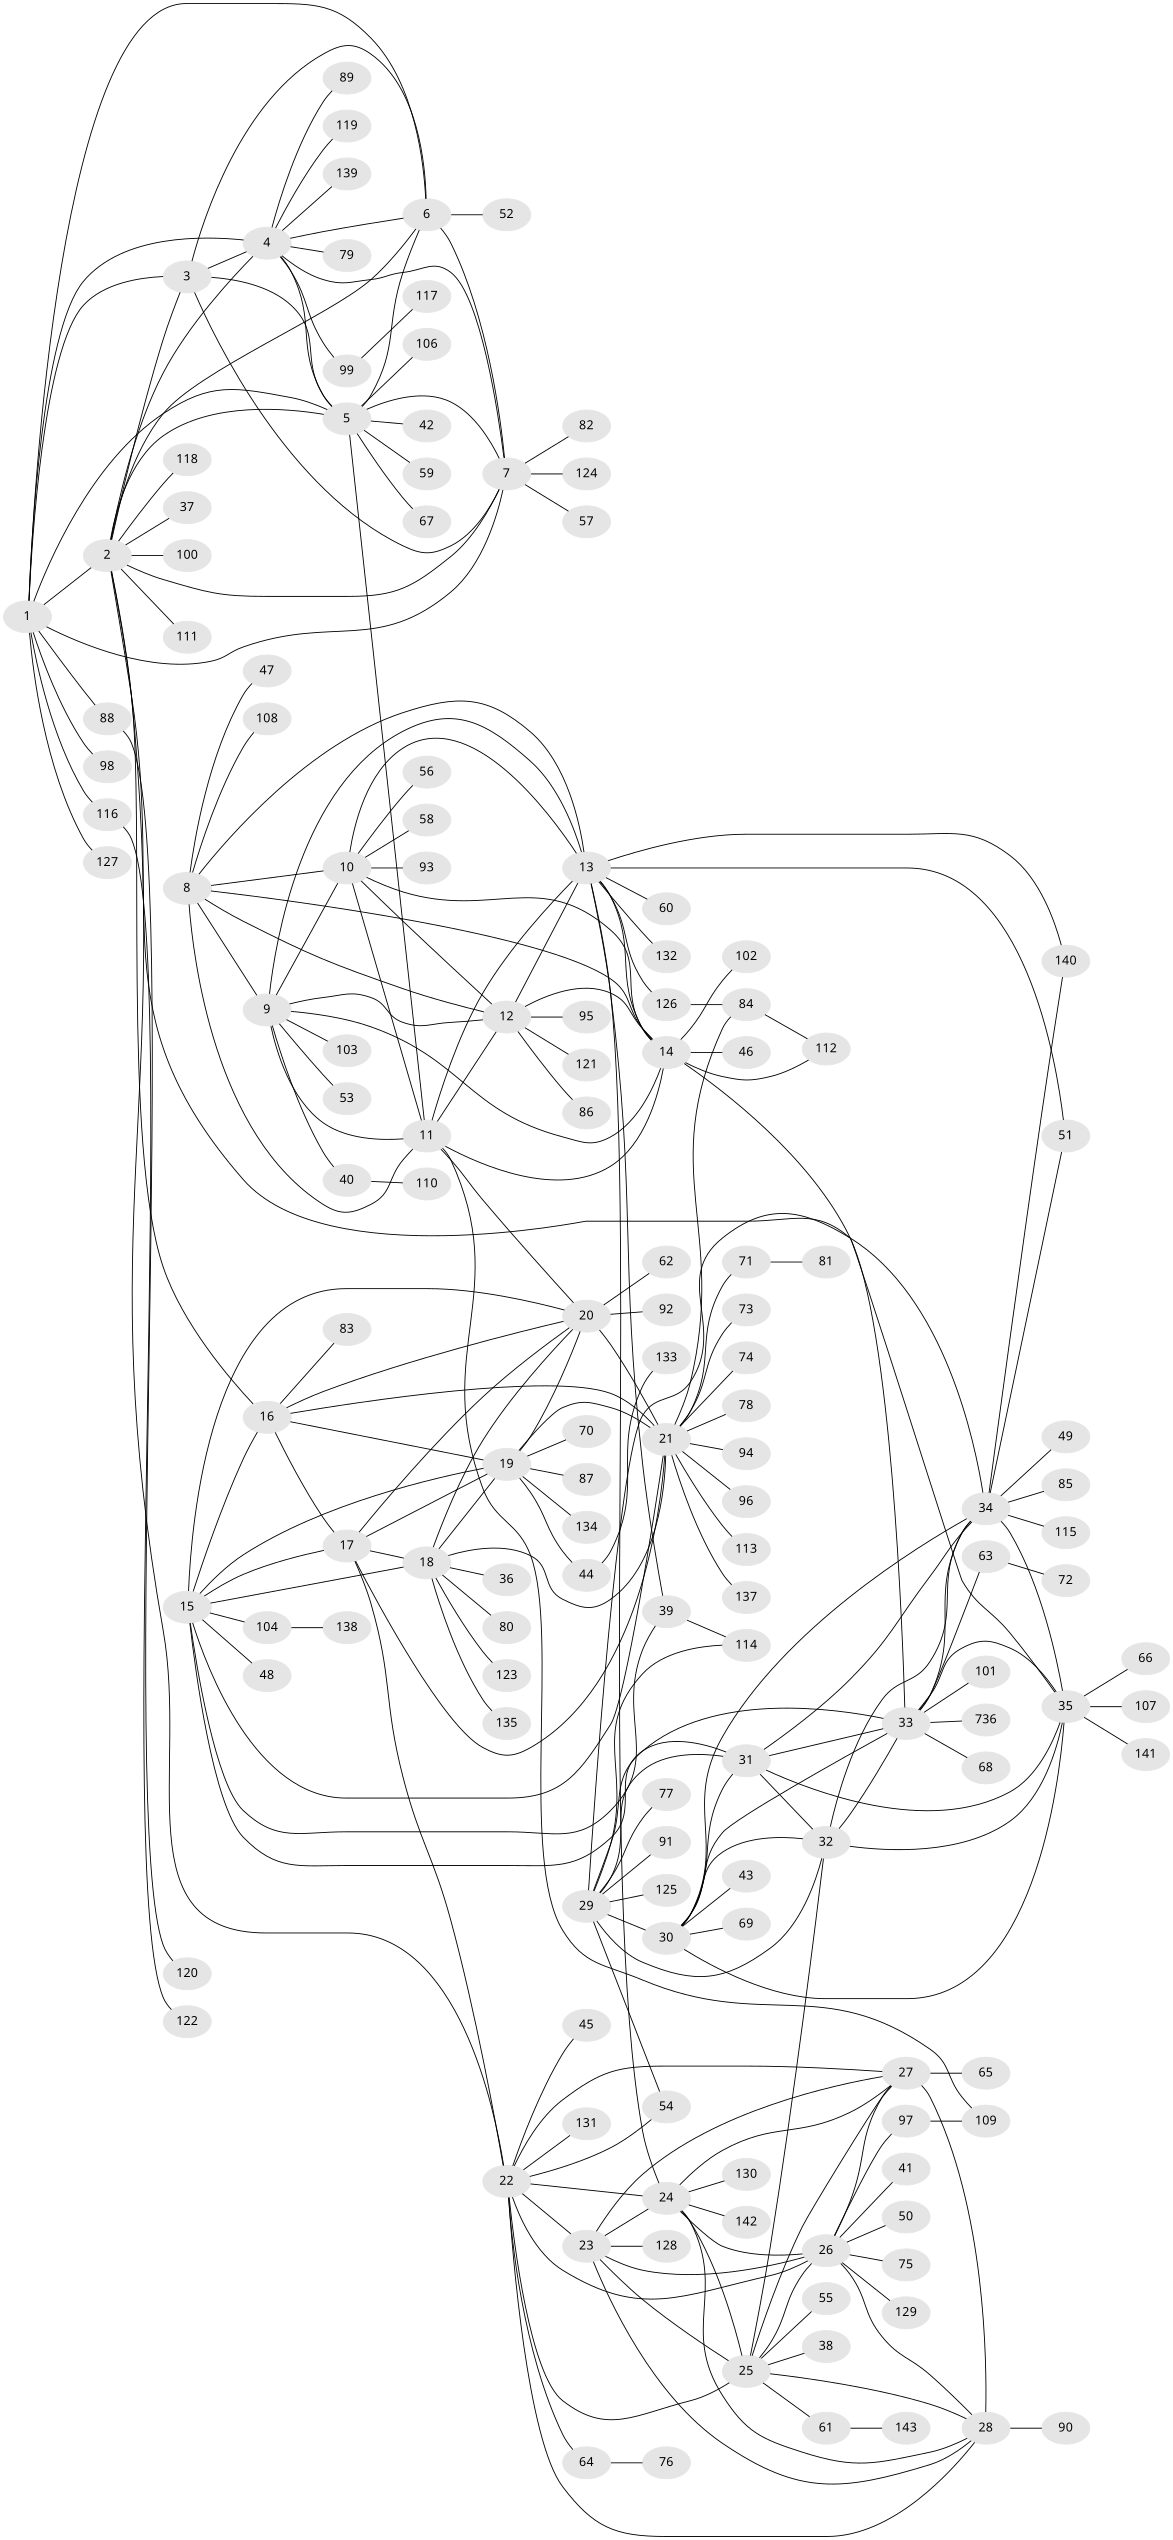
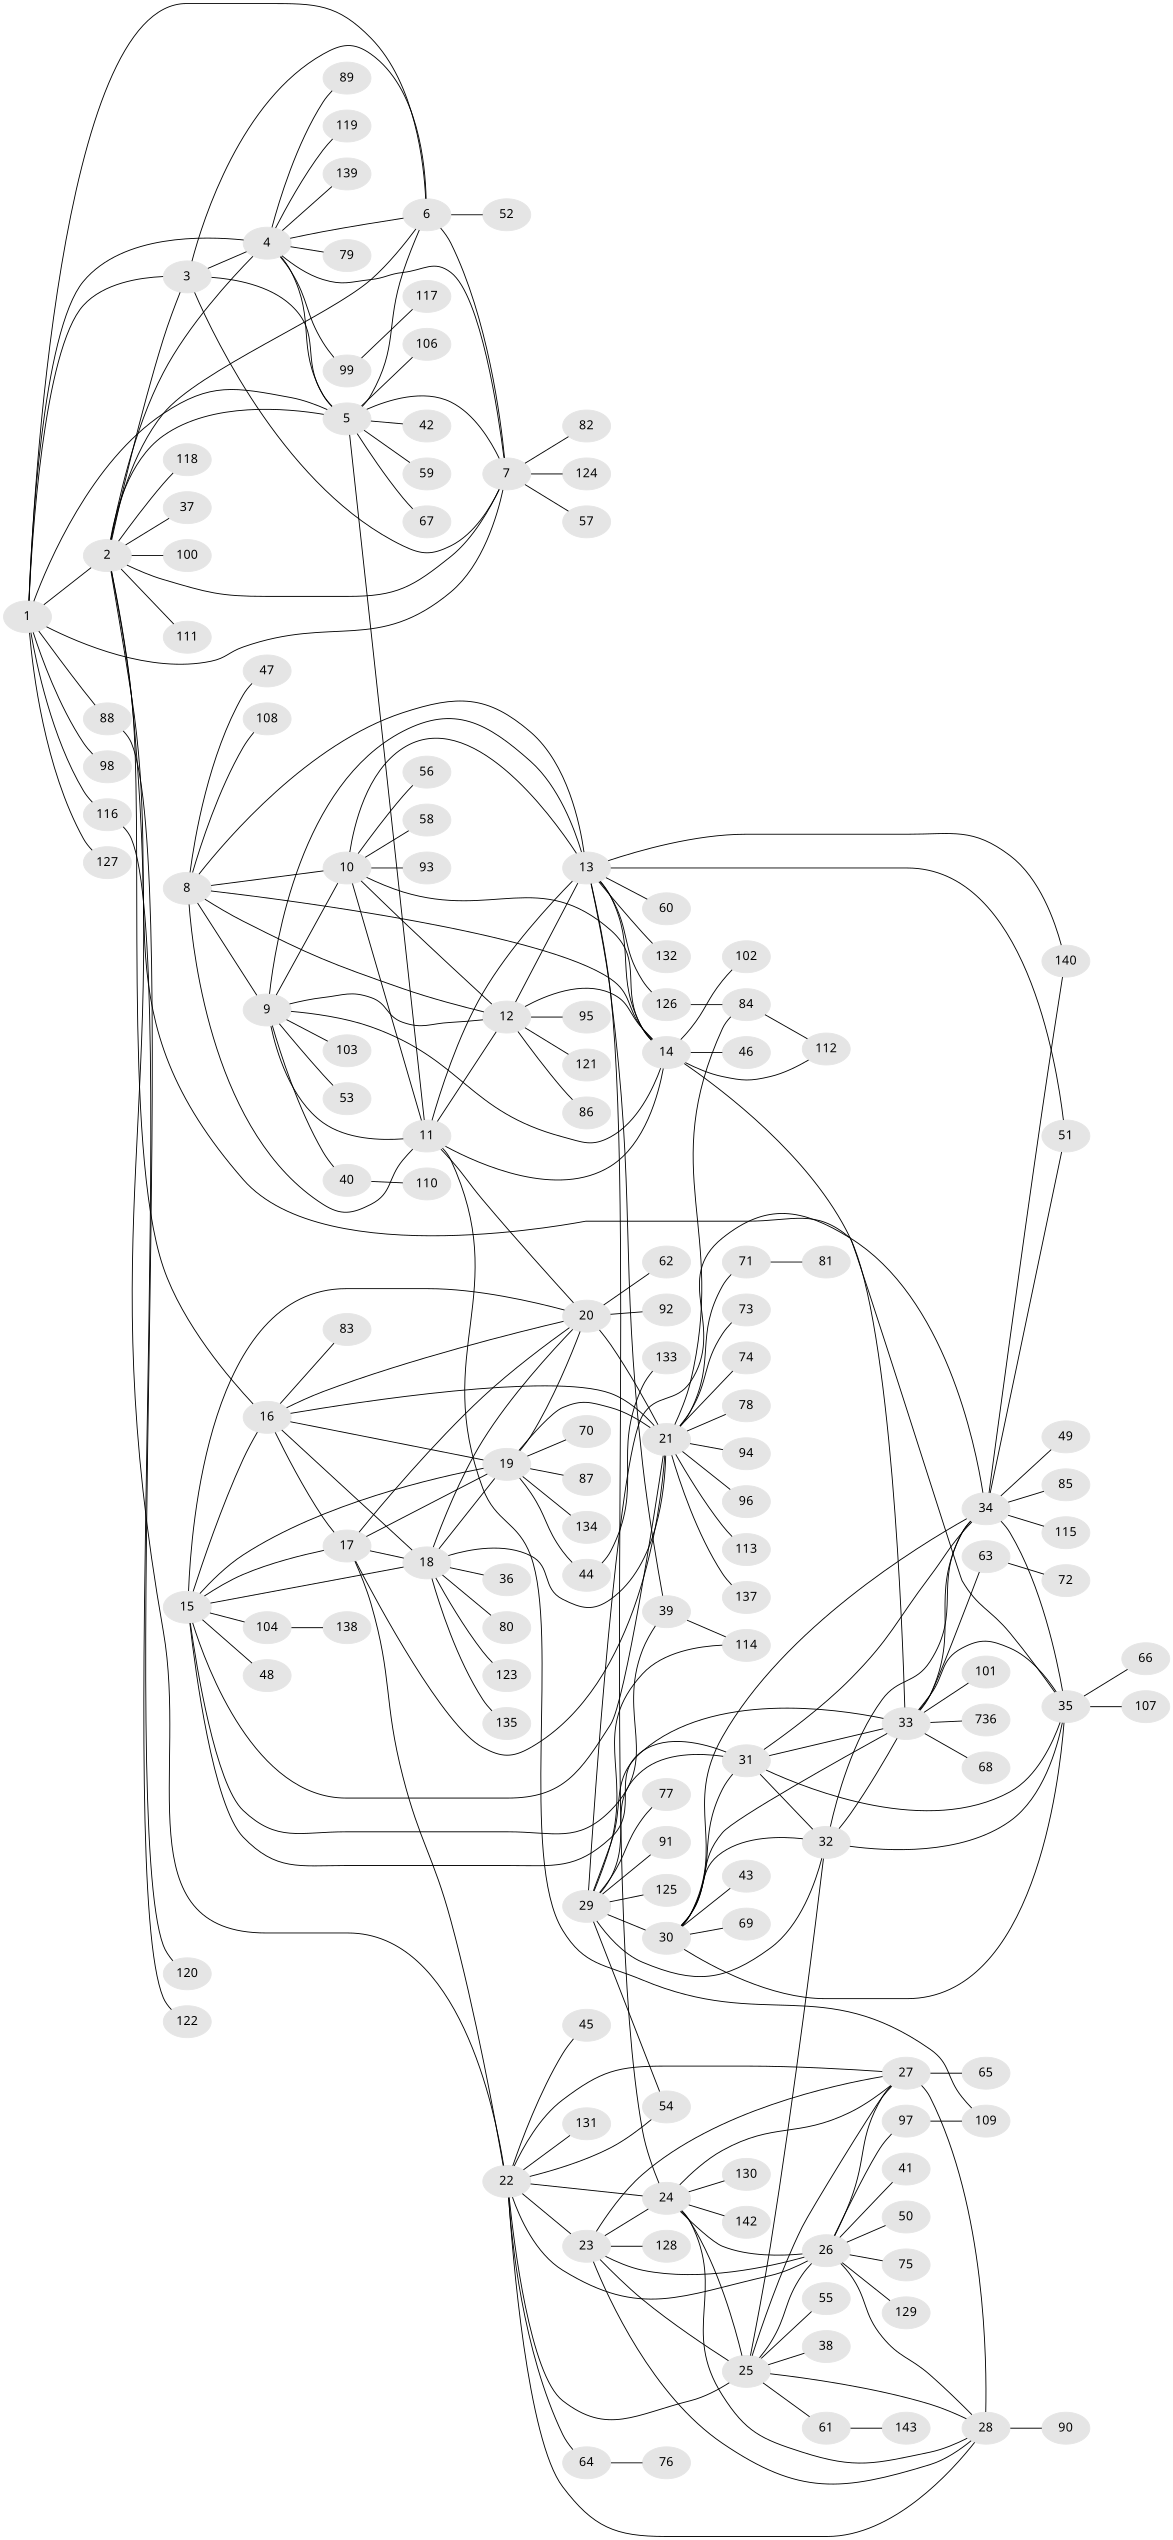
none -> (347, 1490)
(1146, 1755) -> none
